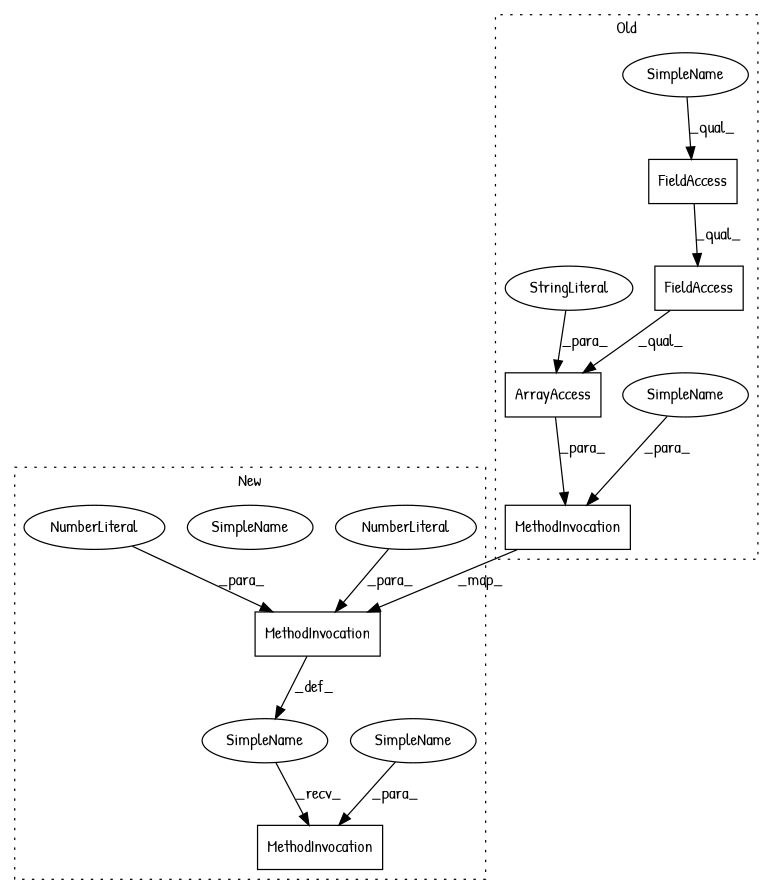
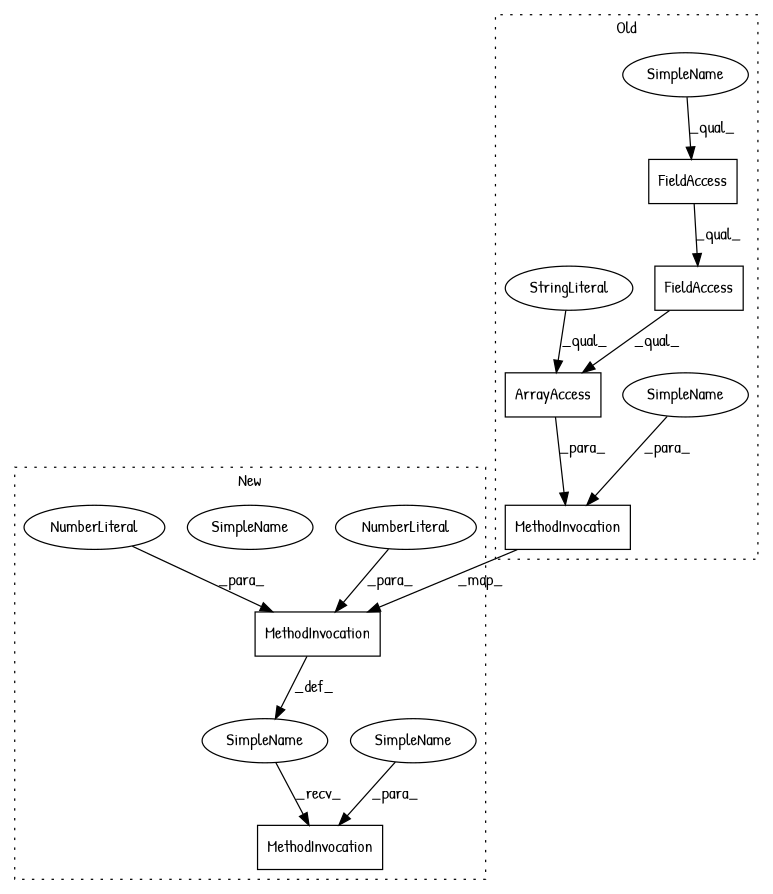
(586, 342) -> (585, 342)
